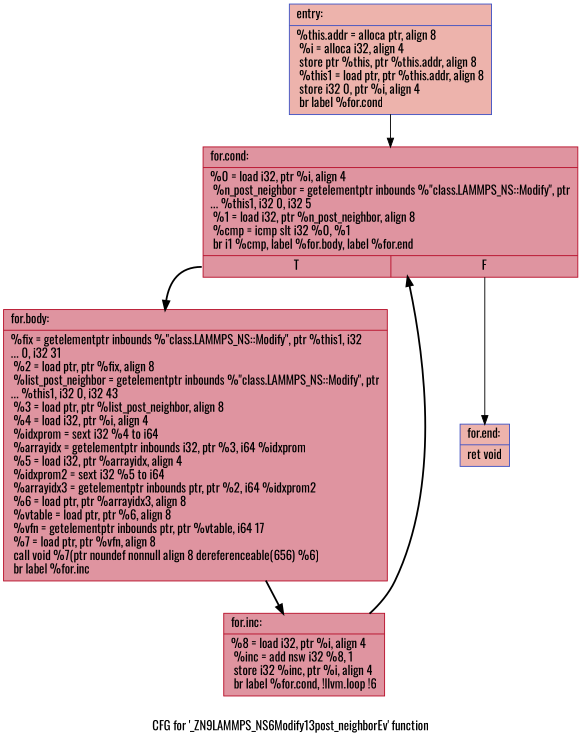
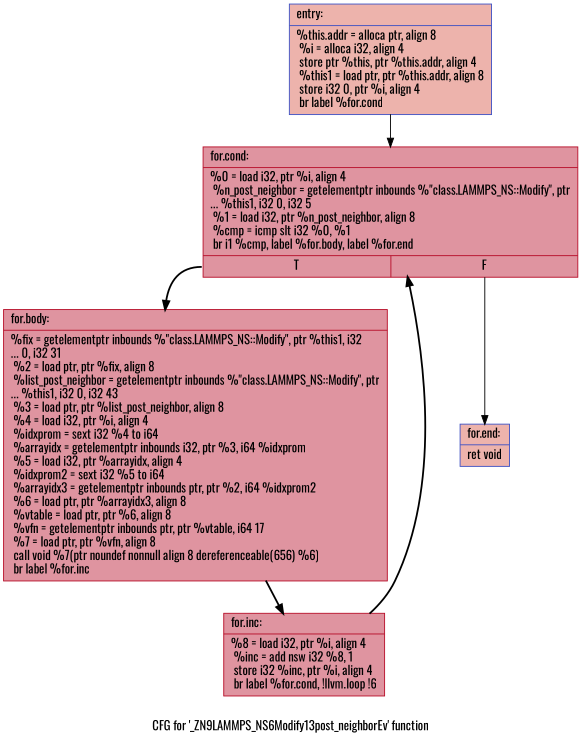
(387, 63) -> (387, 63)
